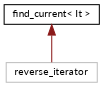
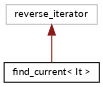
(52, 49) -> (52, 49)
